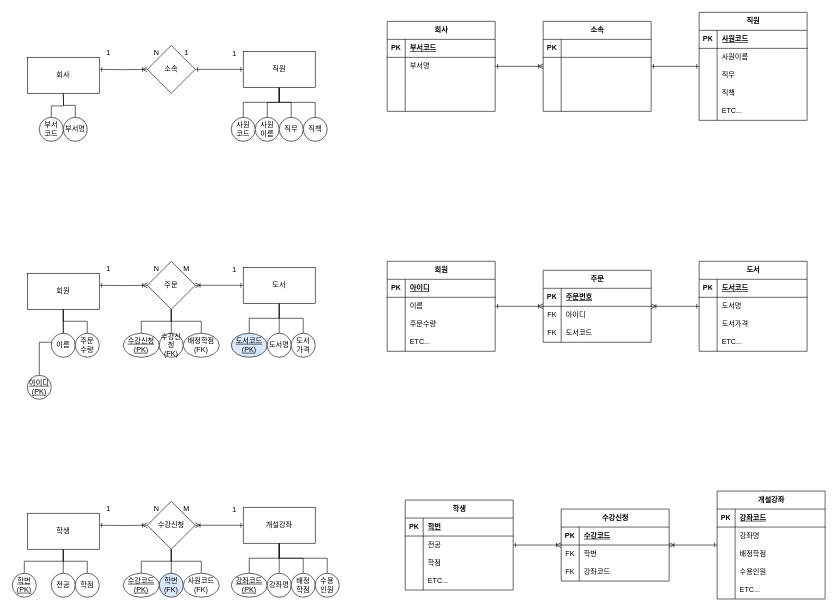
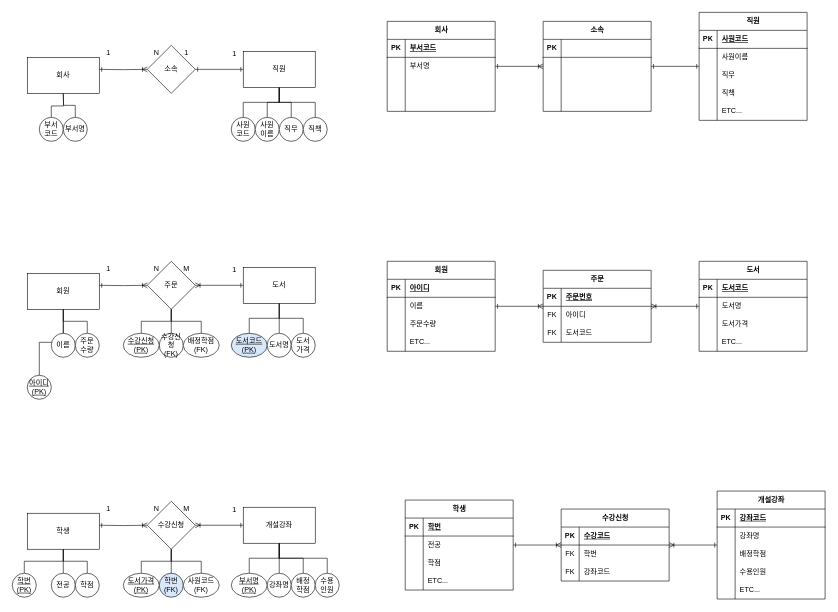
(141, 585) -> (141, 585)
(249, 585) -> (249, 585)
